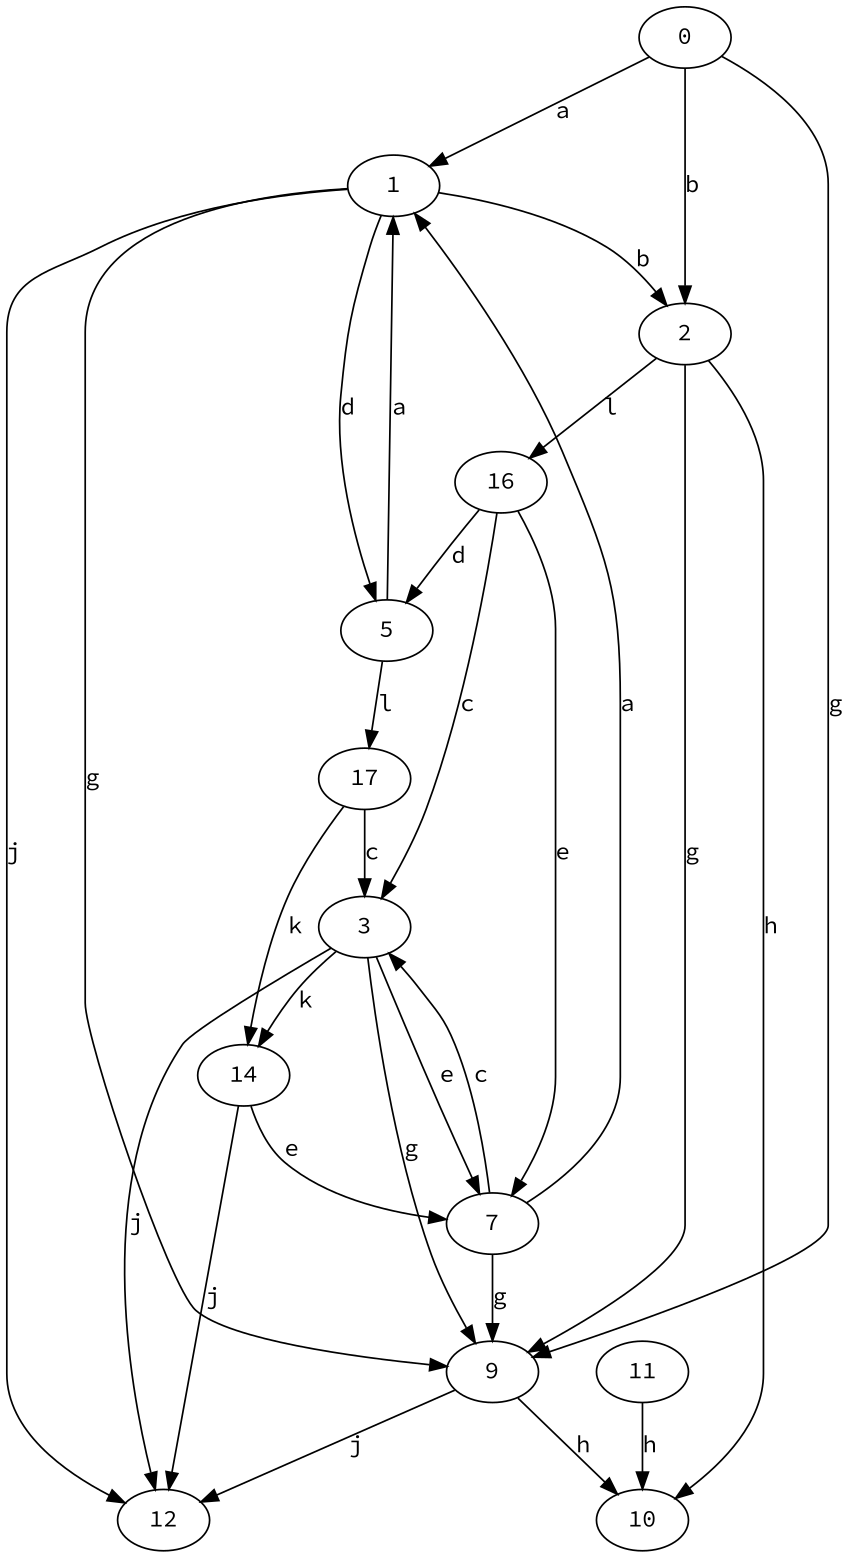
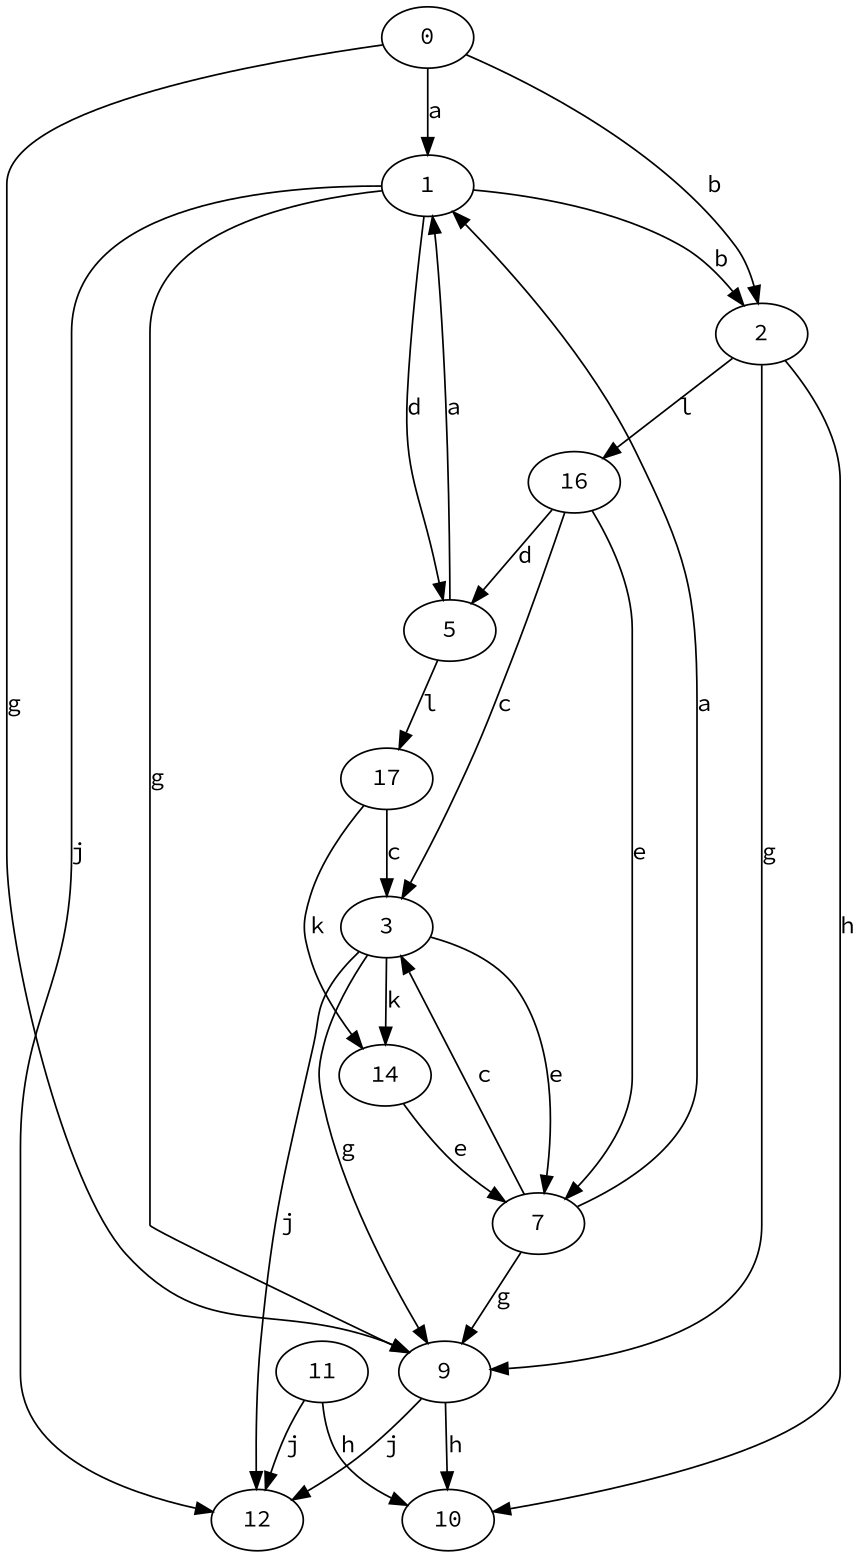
(205, 1289) -> (285, 1436)
